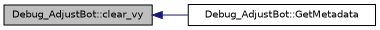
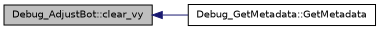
(282, 15) -> (282, 15)
